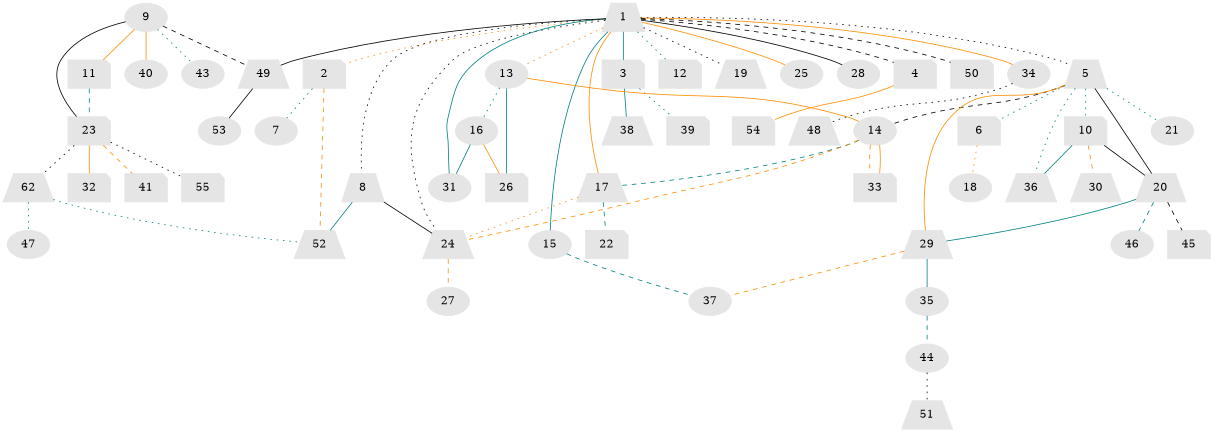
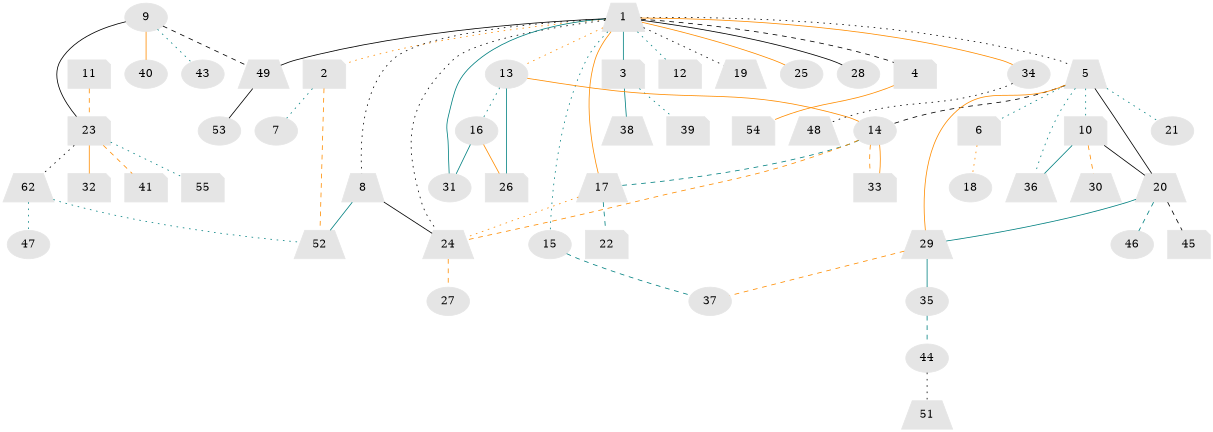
(119, 45) -> none
(972, 74) -> none
(89, 103) -> (89, 103)
(564, 126) -> (564, 126)
(146, 159) -> (146, 159)
